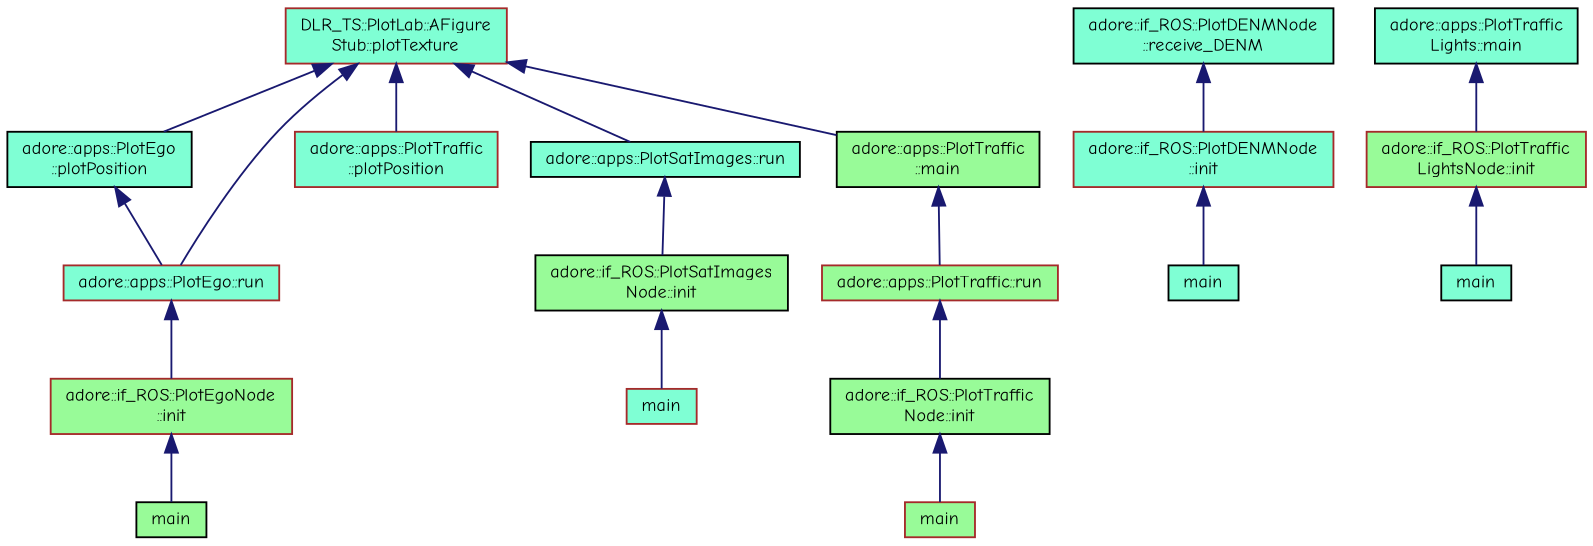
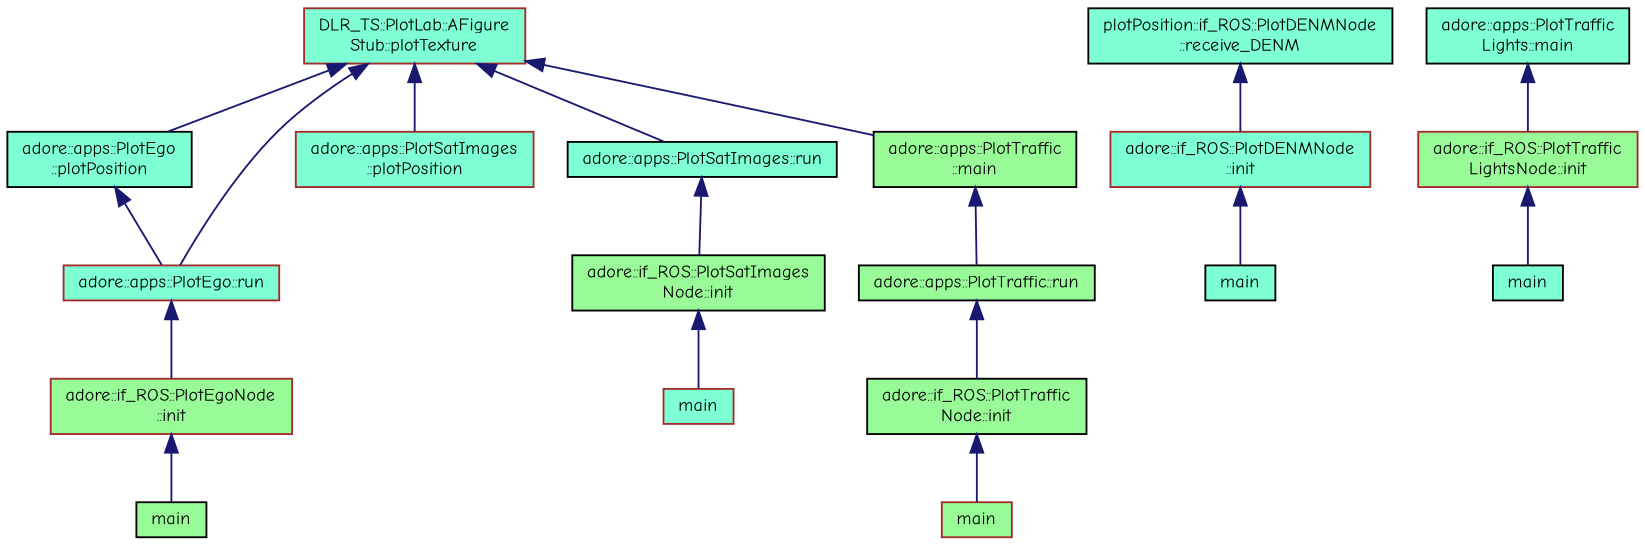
(1204, 36) -> (1240, 36)
(396, 159) -> (415, 159)
(940, 283) -> (977, 283)
